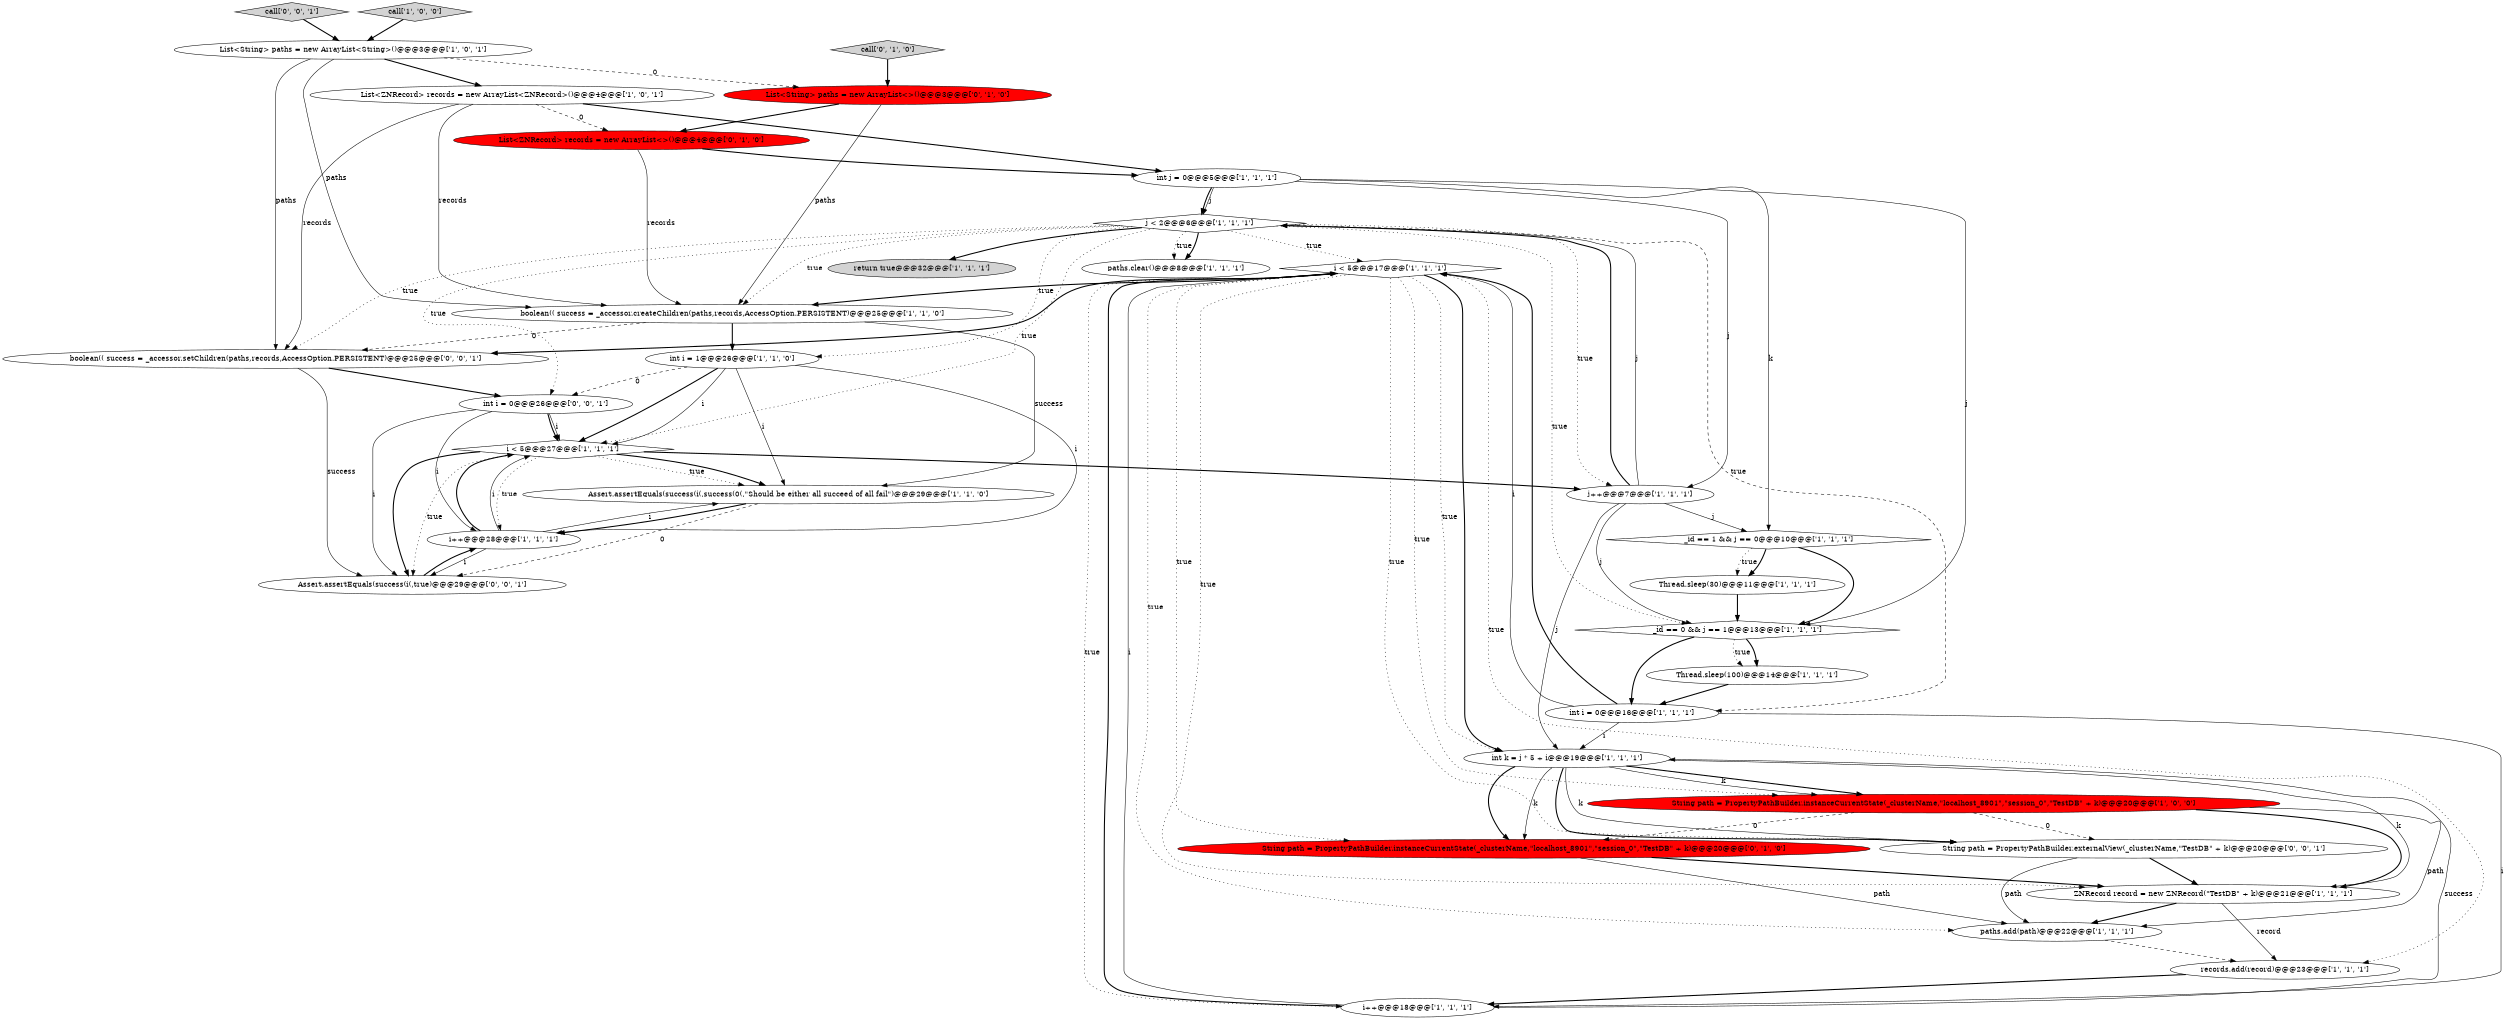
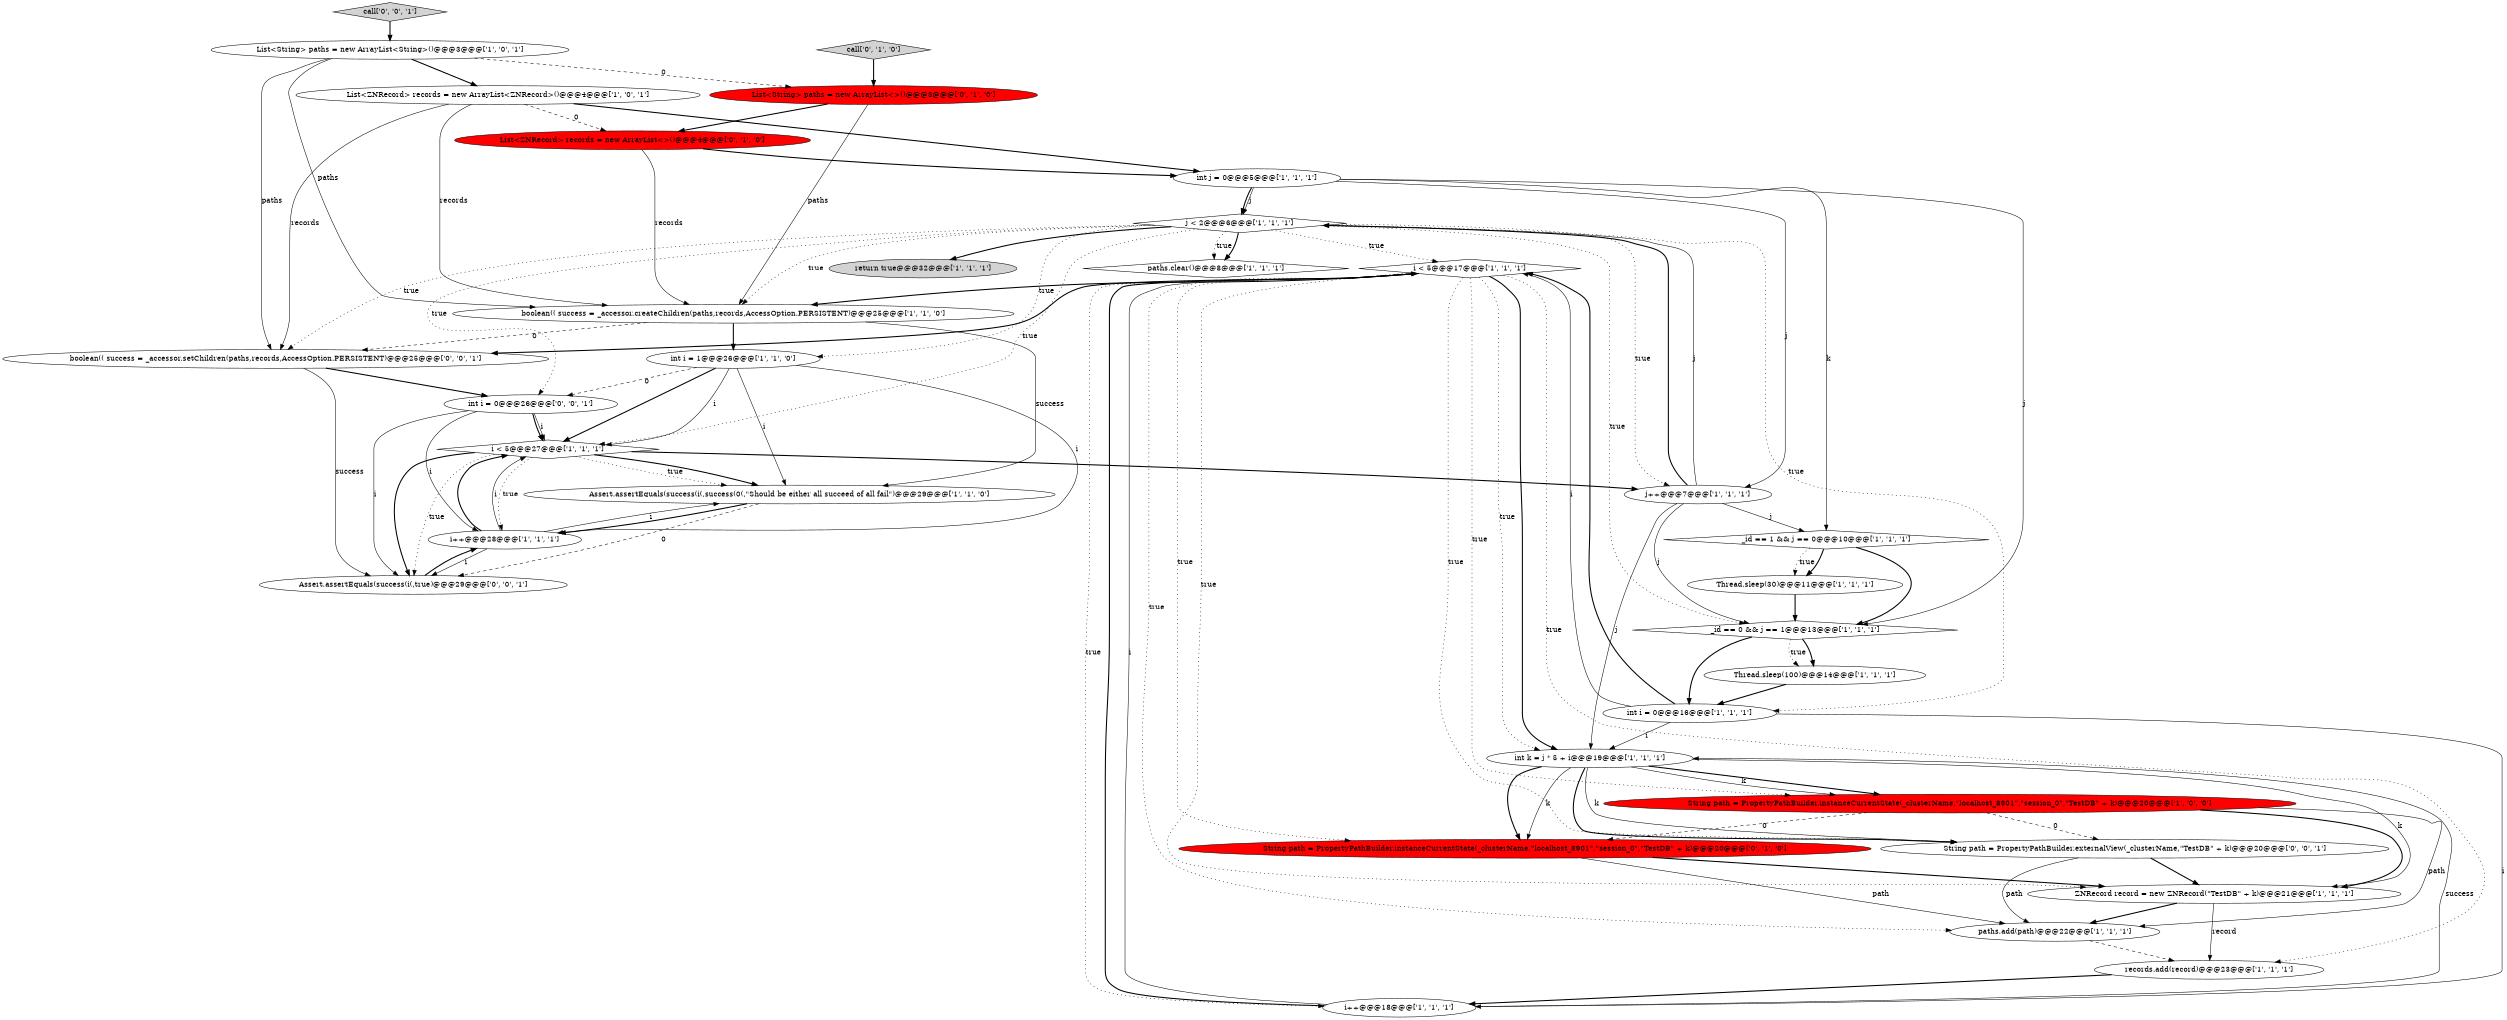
(415, 12) -> none
(1176, 269) -> (1216, 269)
(1715, 453) -> (1771, 445)
